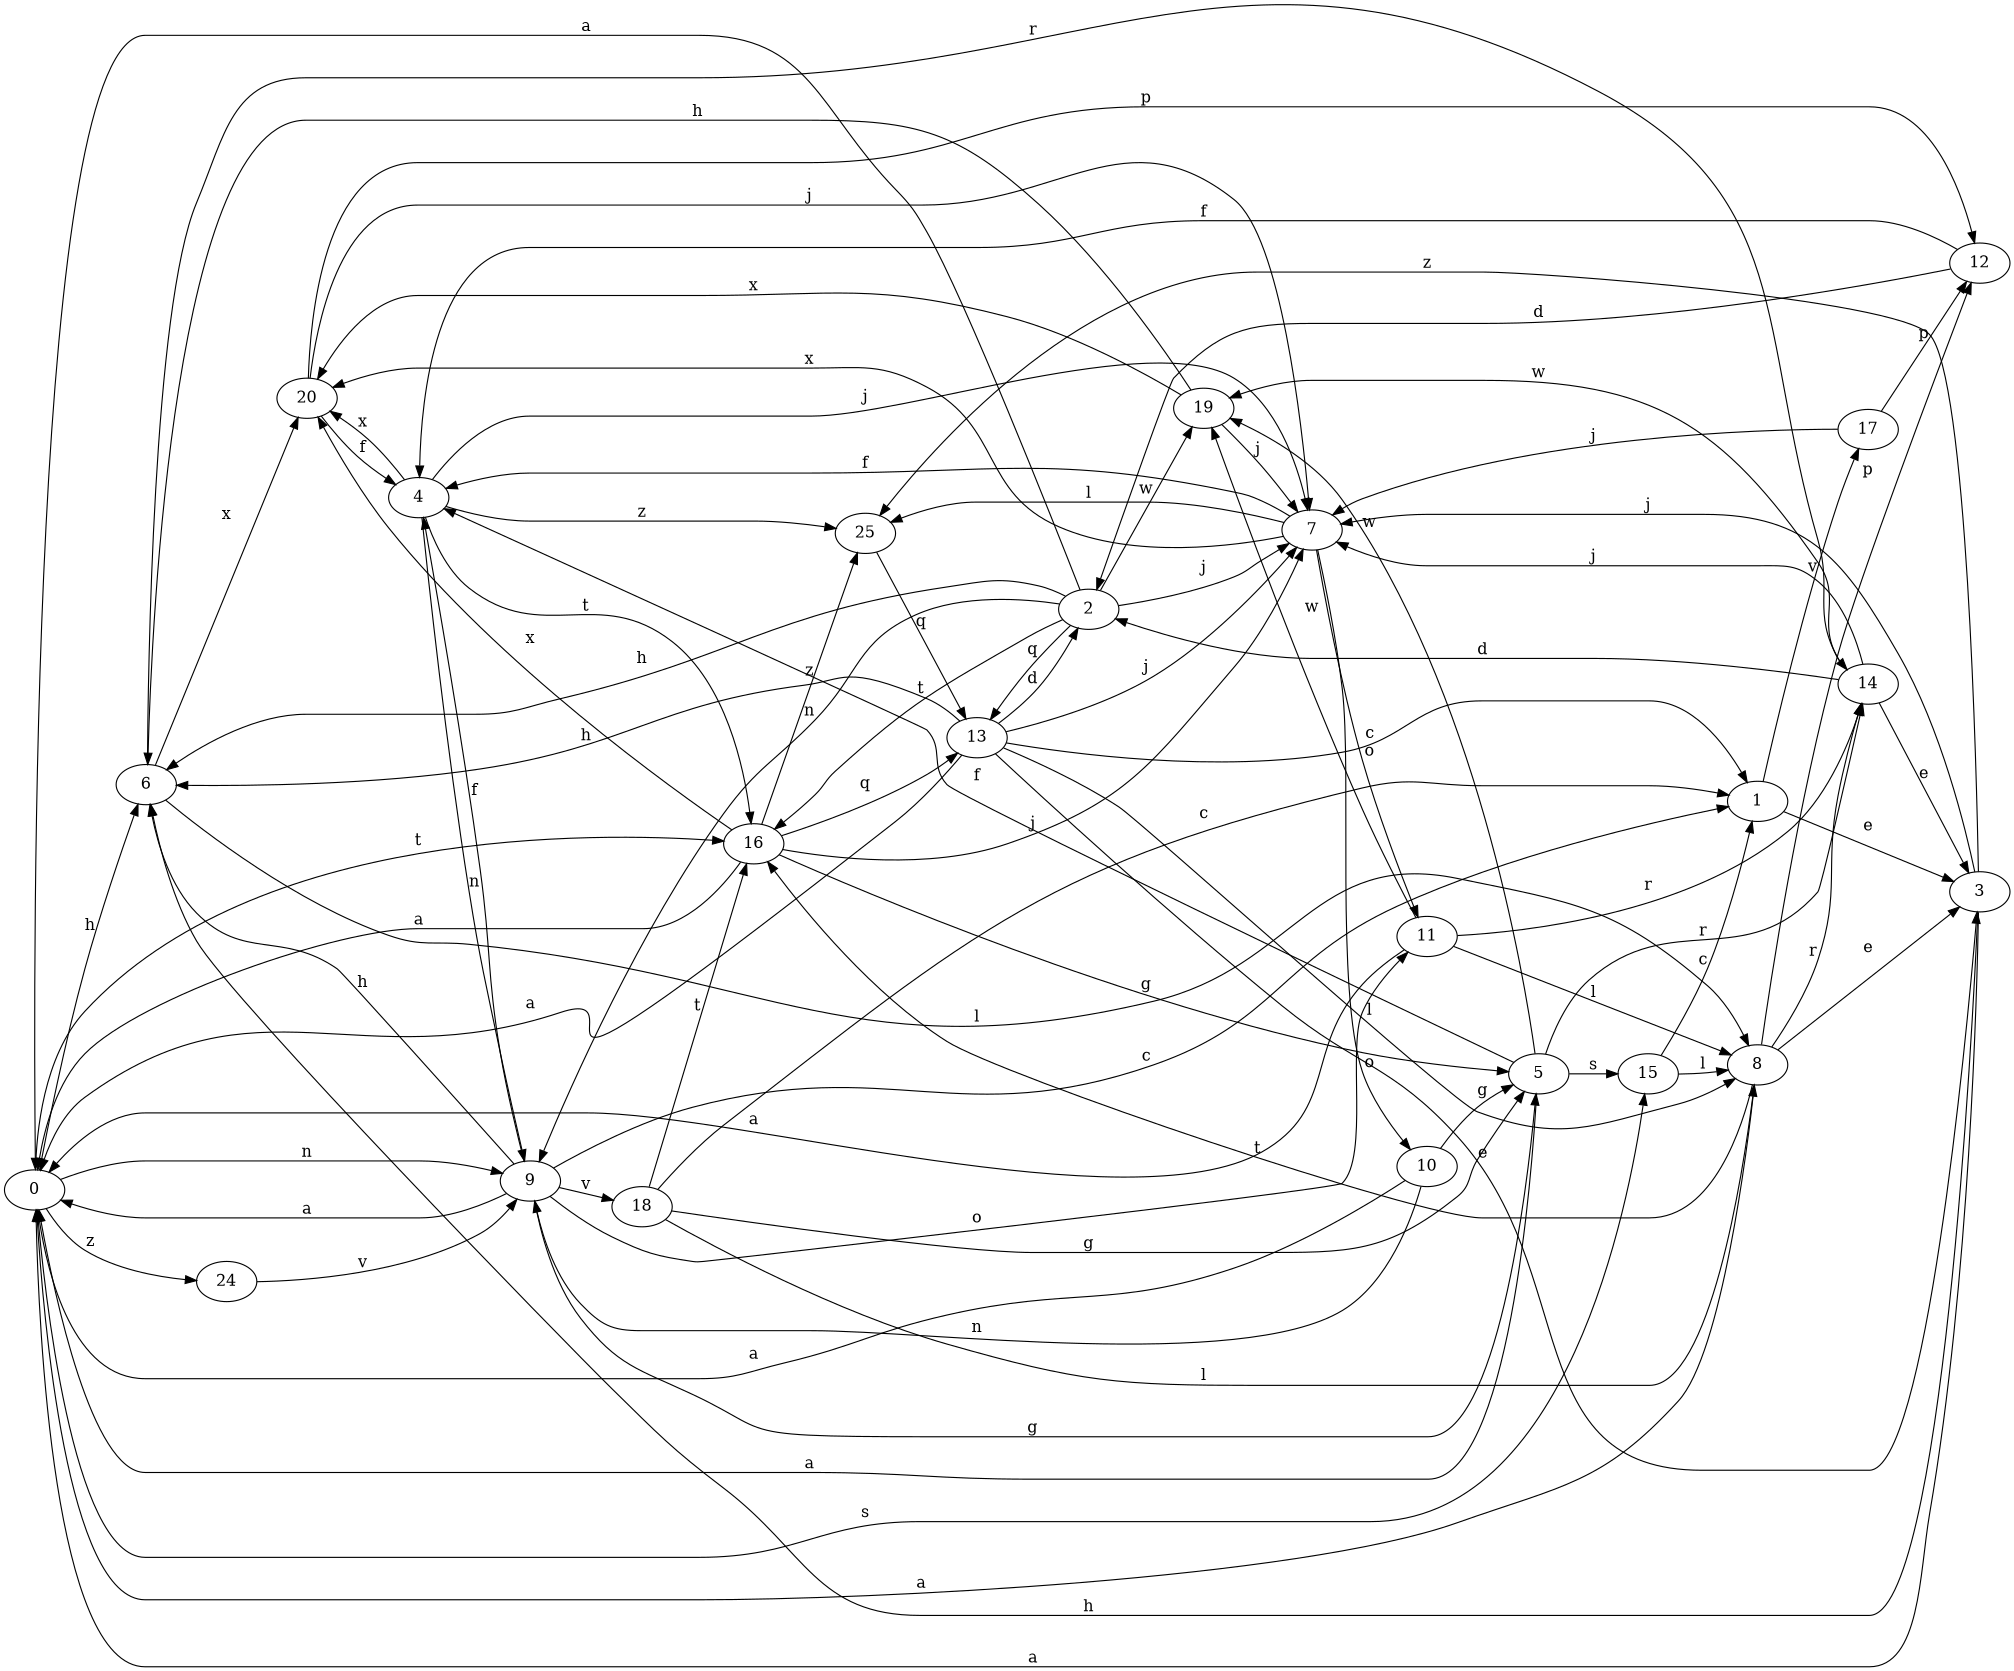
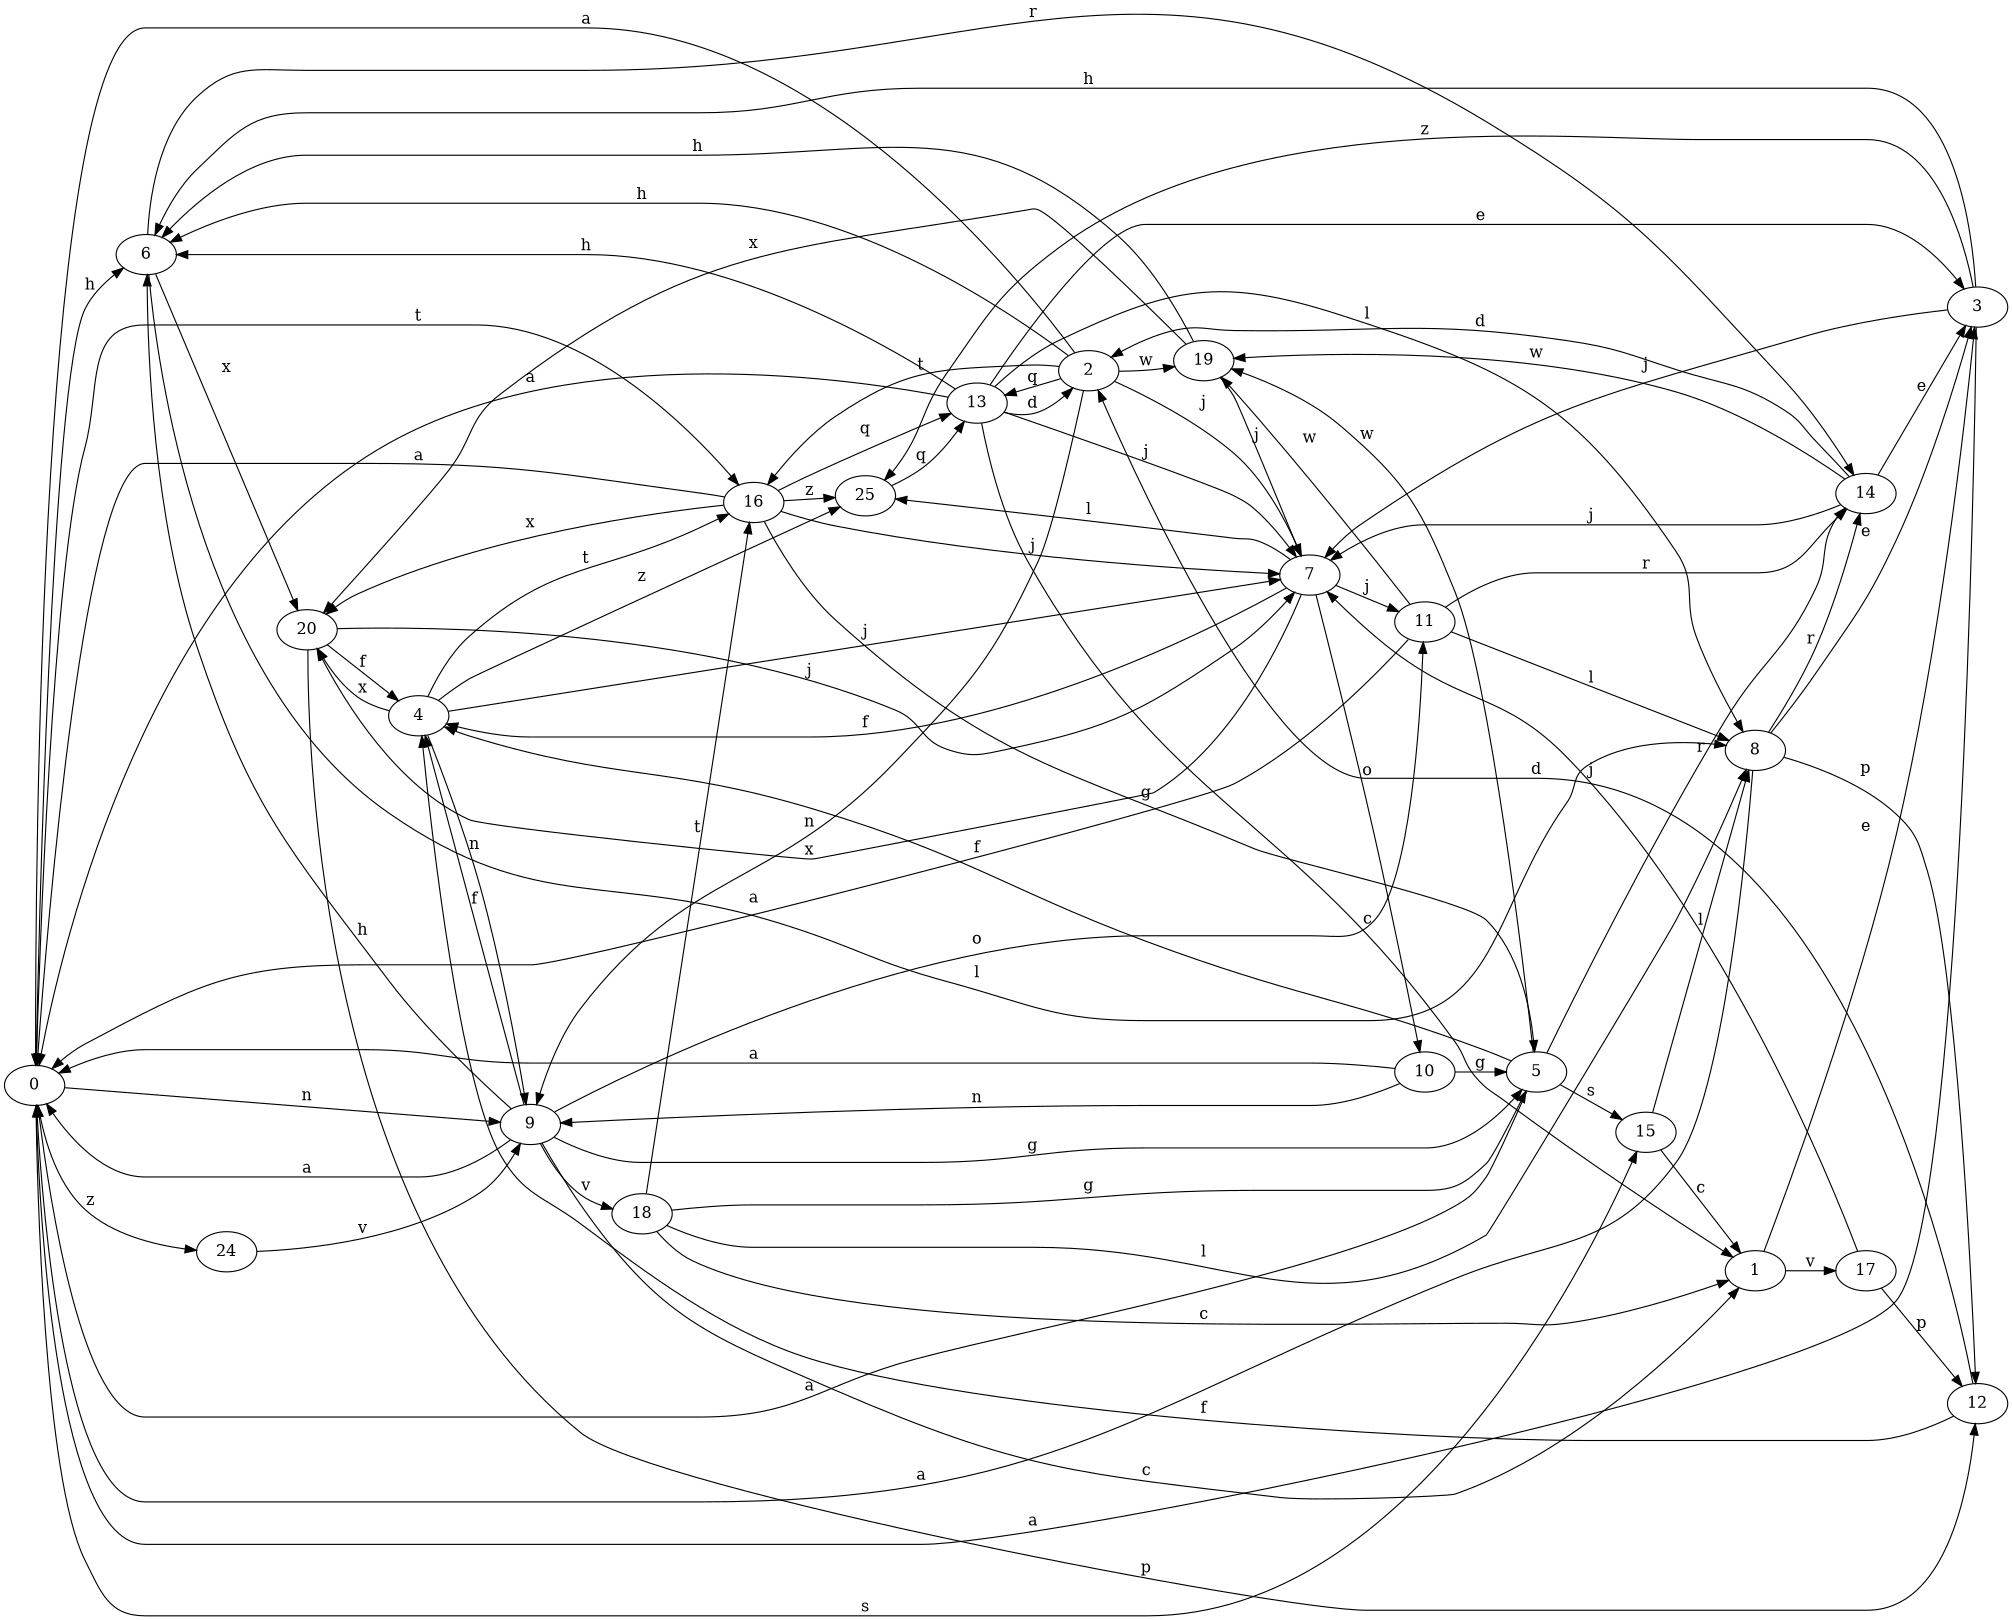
(1370, 752) -> (1367, 588)
(1287, 1167) -> none
